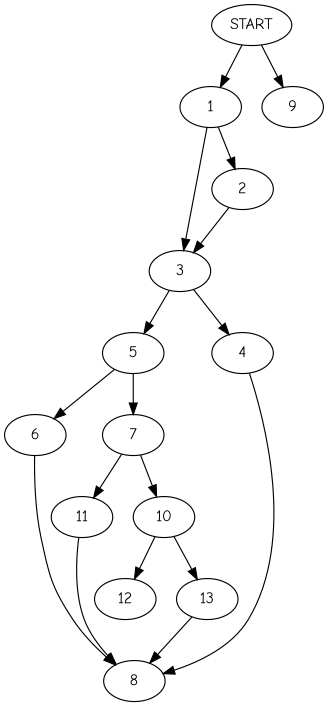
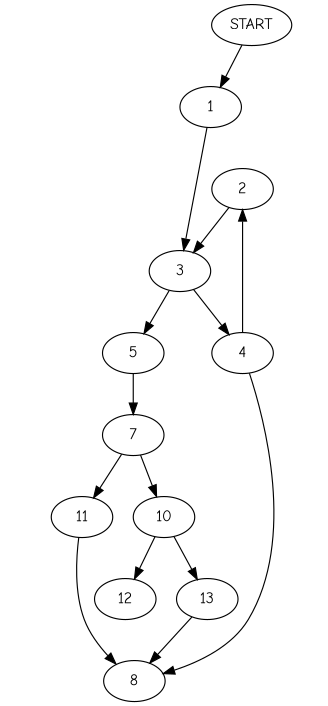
(293, 107) -> none
(225, 143) -> (243, 277)
(35, 435) -> none
